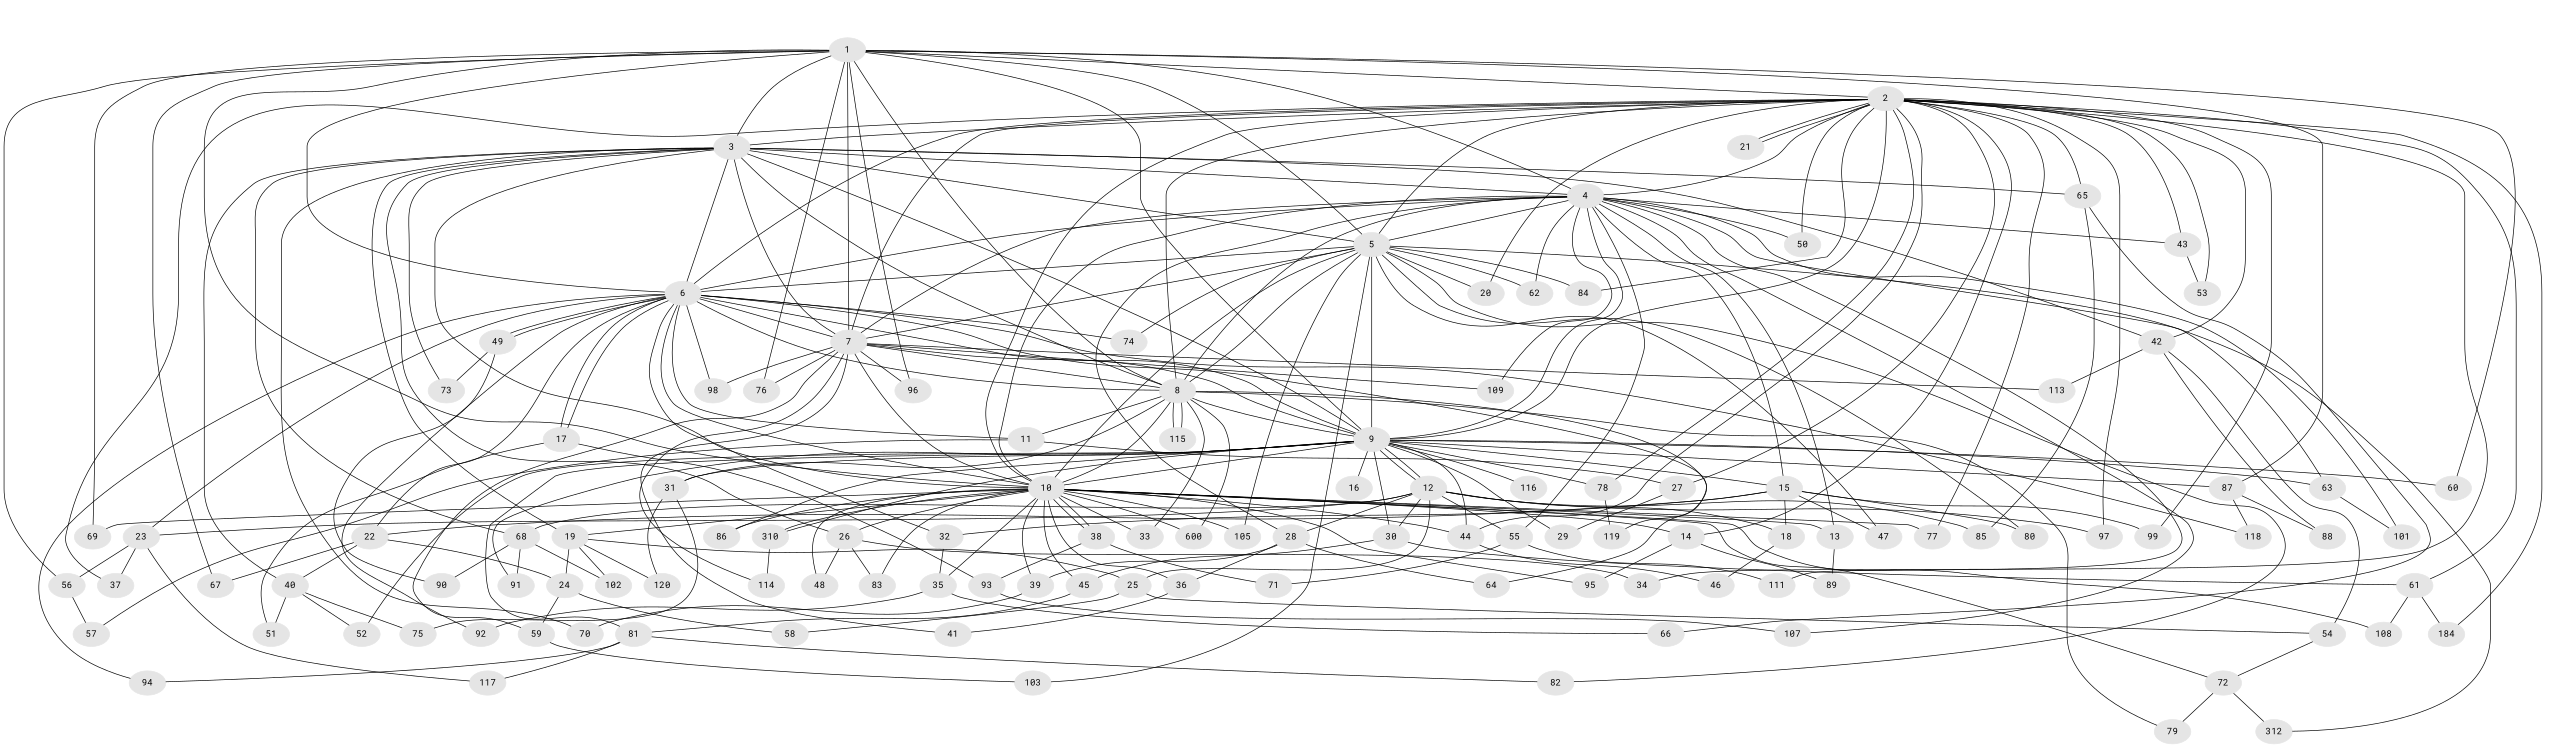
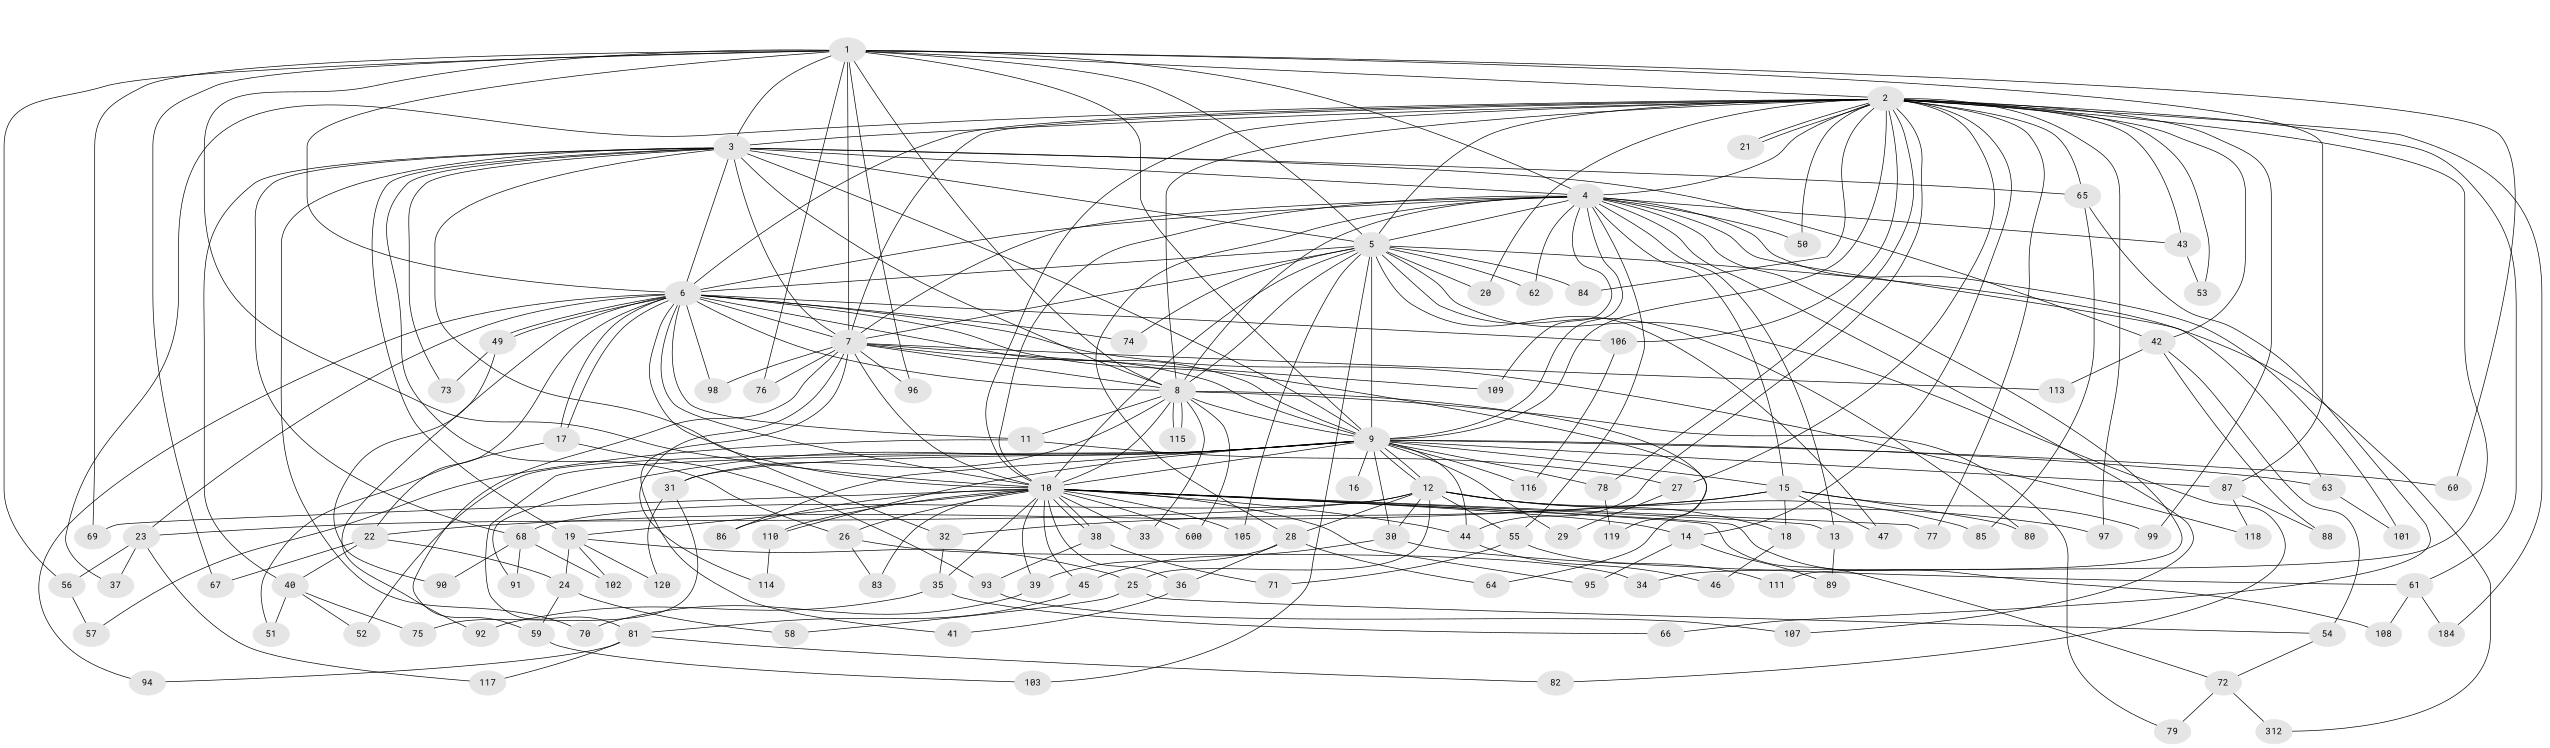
none -> (1619, 342)
(770, 537) -> (770, 537)
(820, 586) -> none
